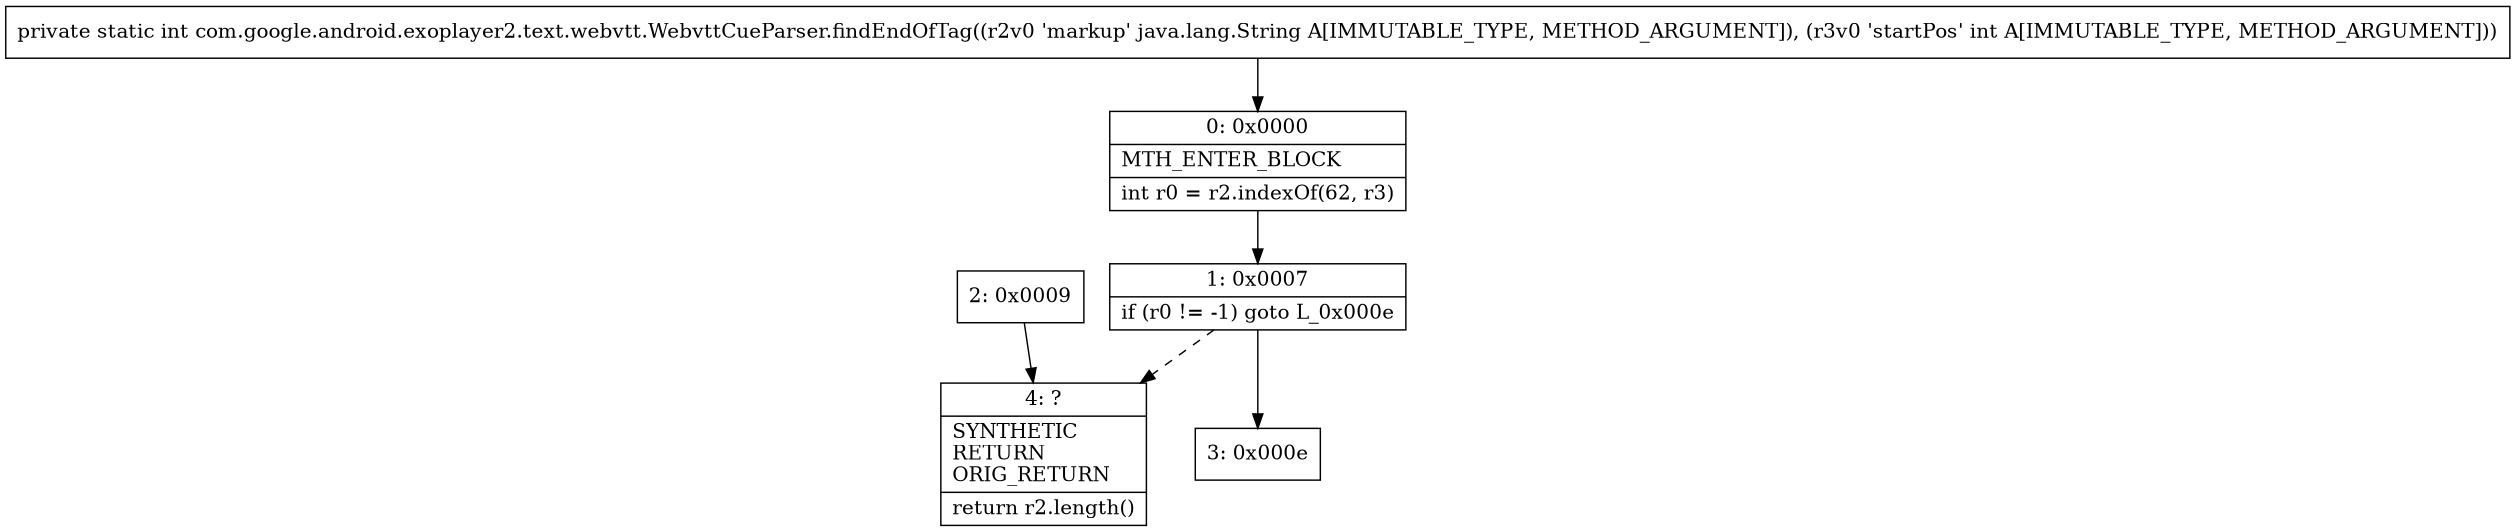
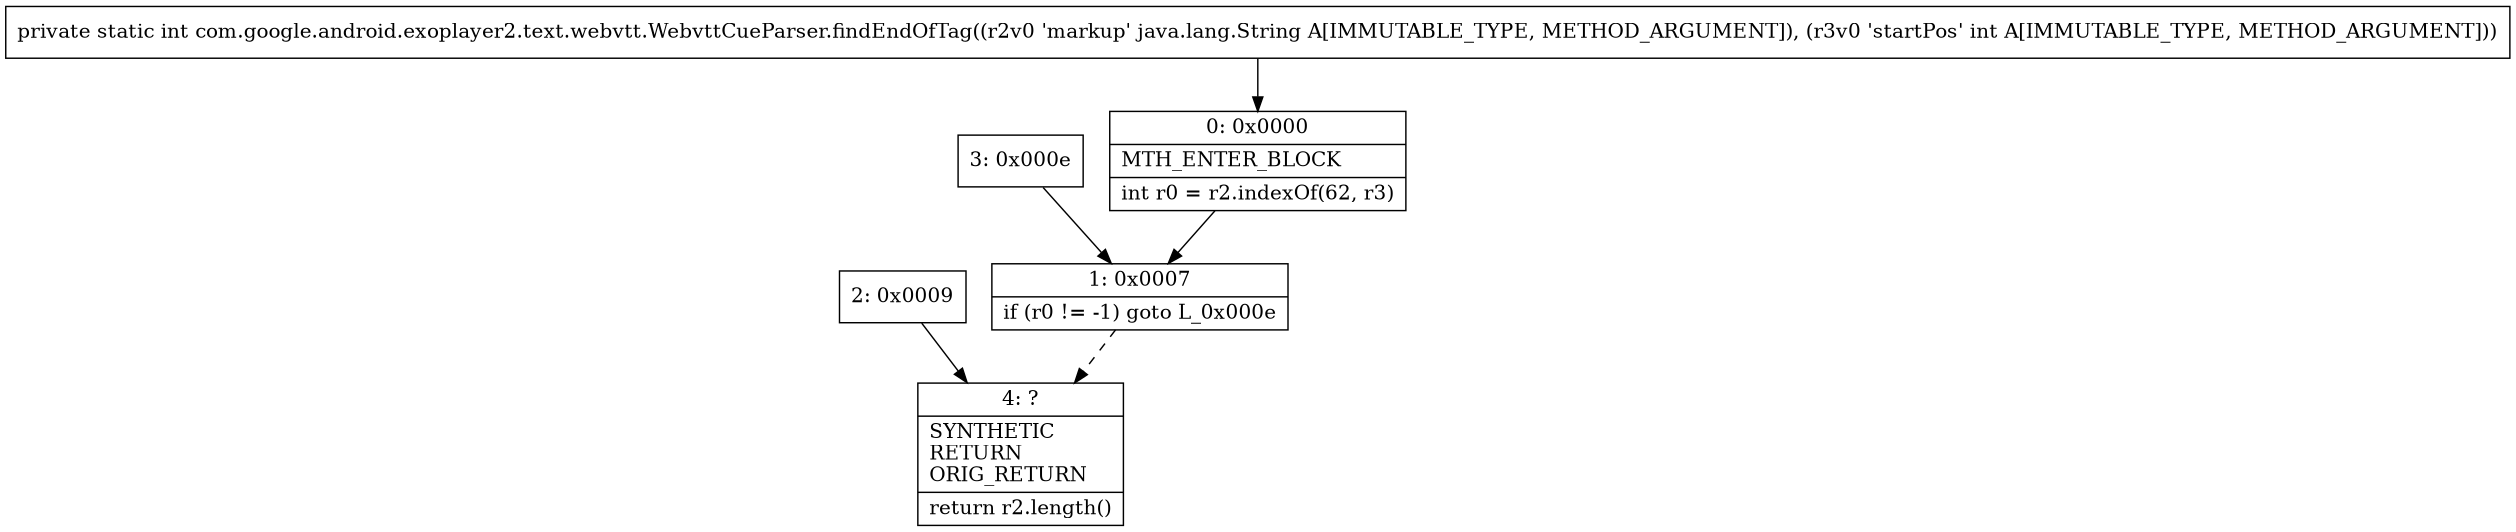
(1258, 372) -> (1072, 220)
